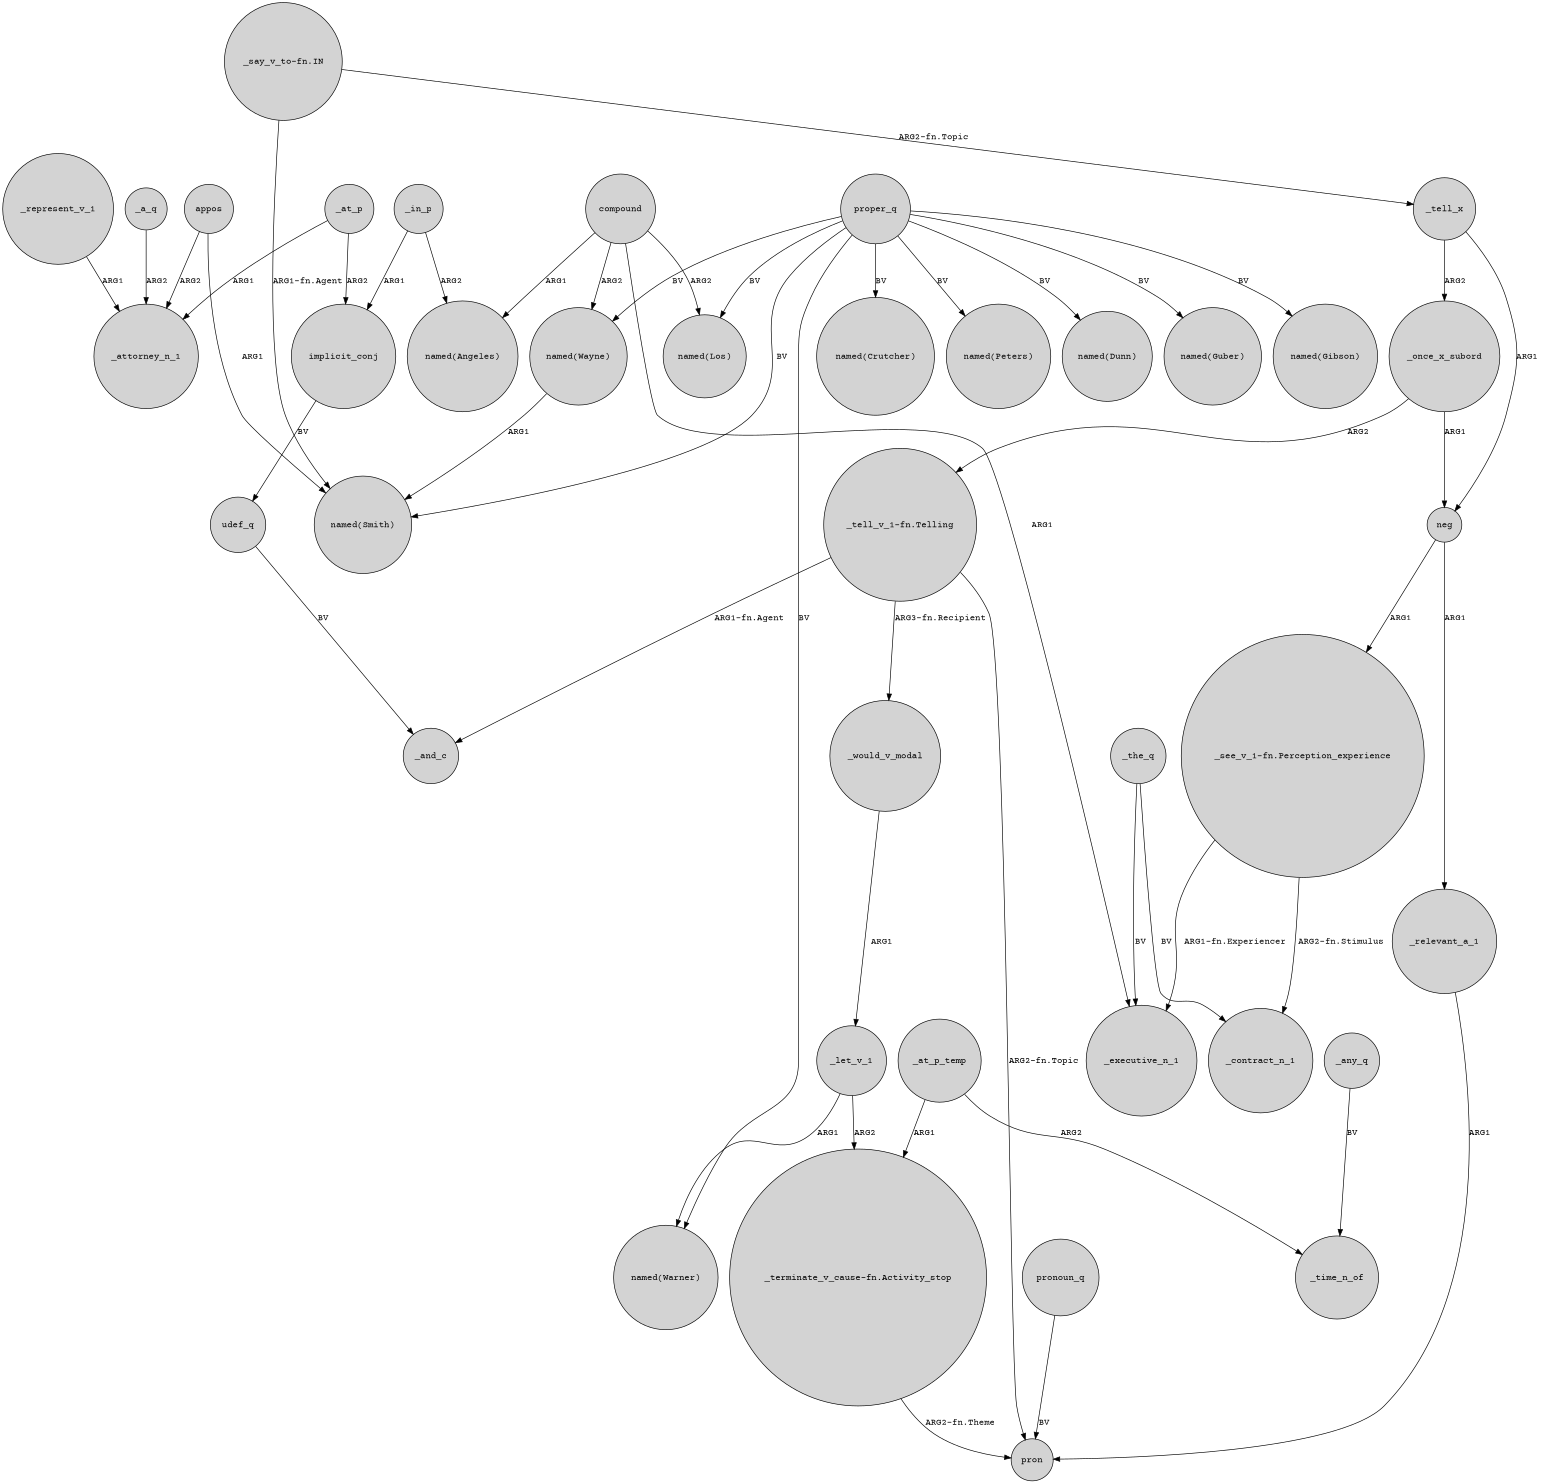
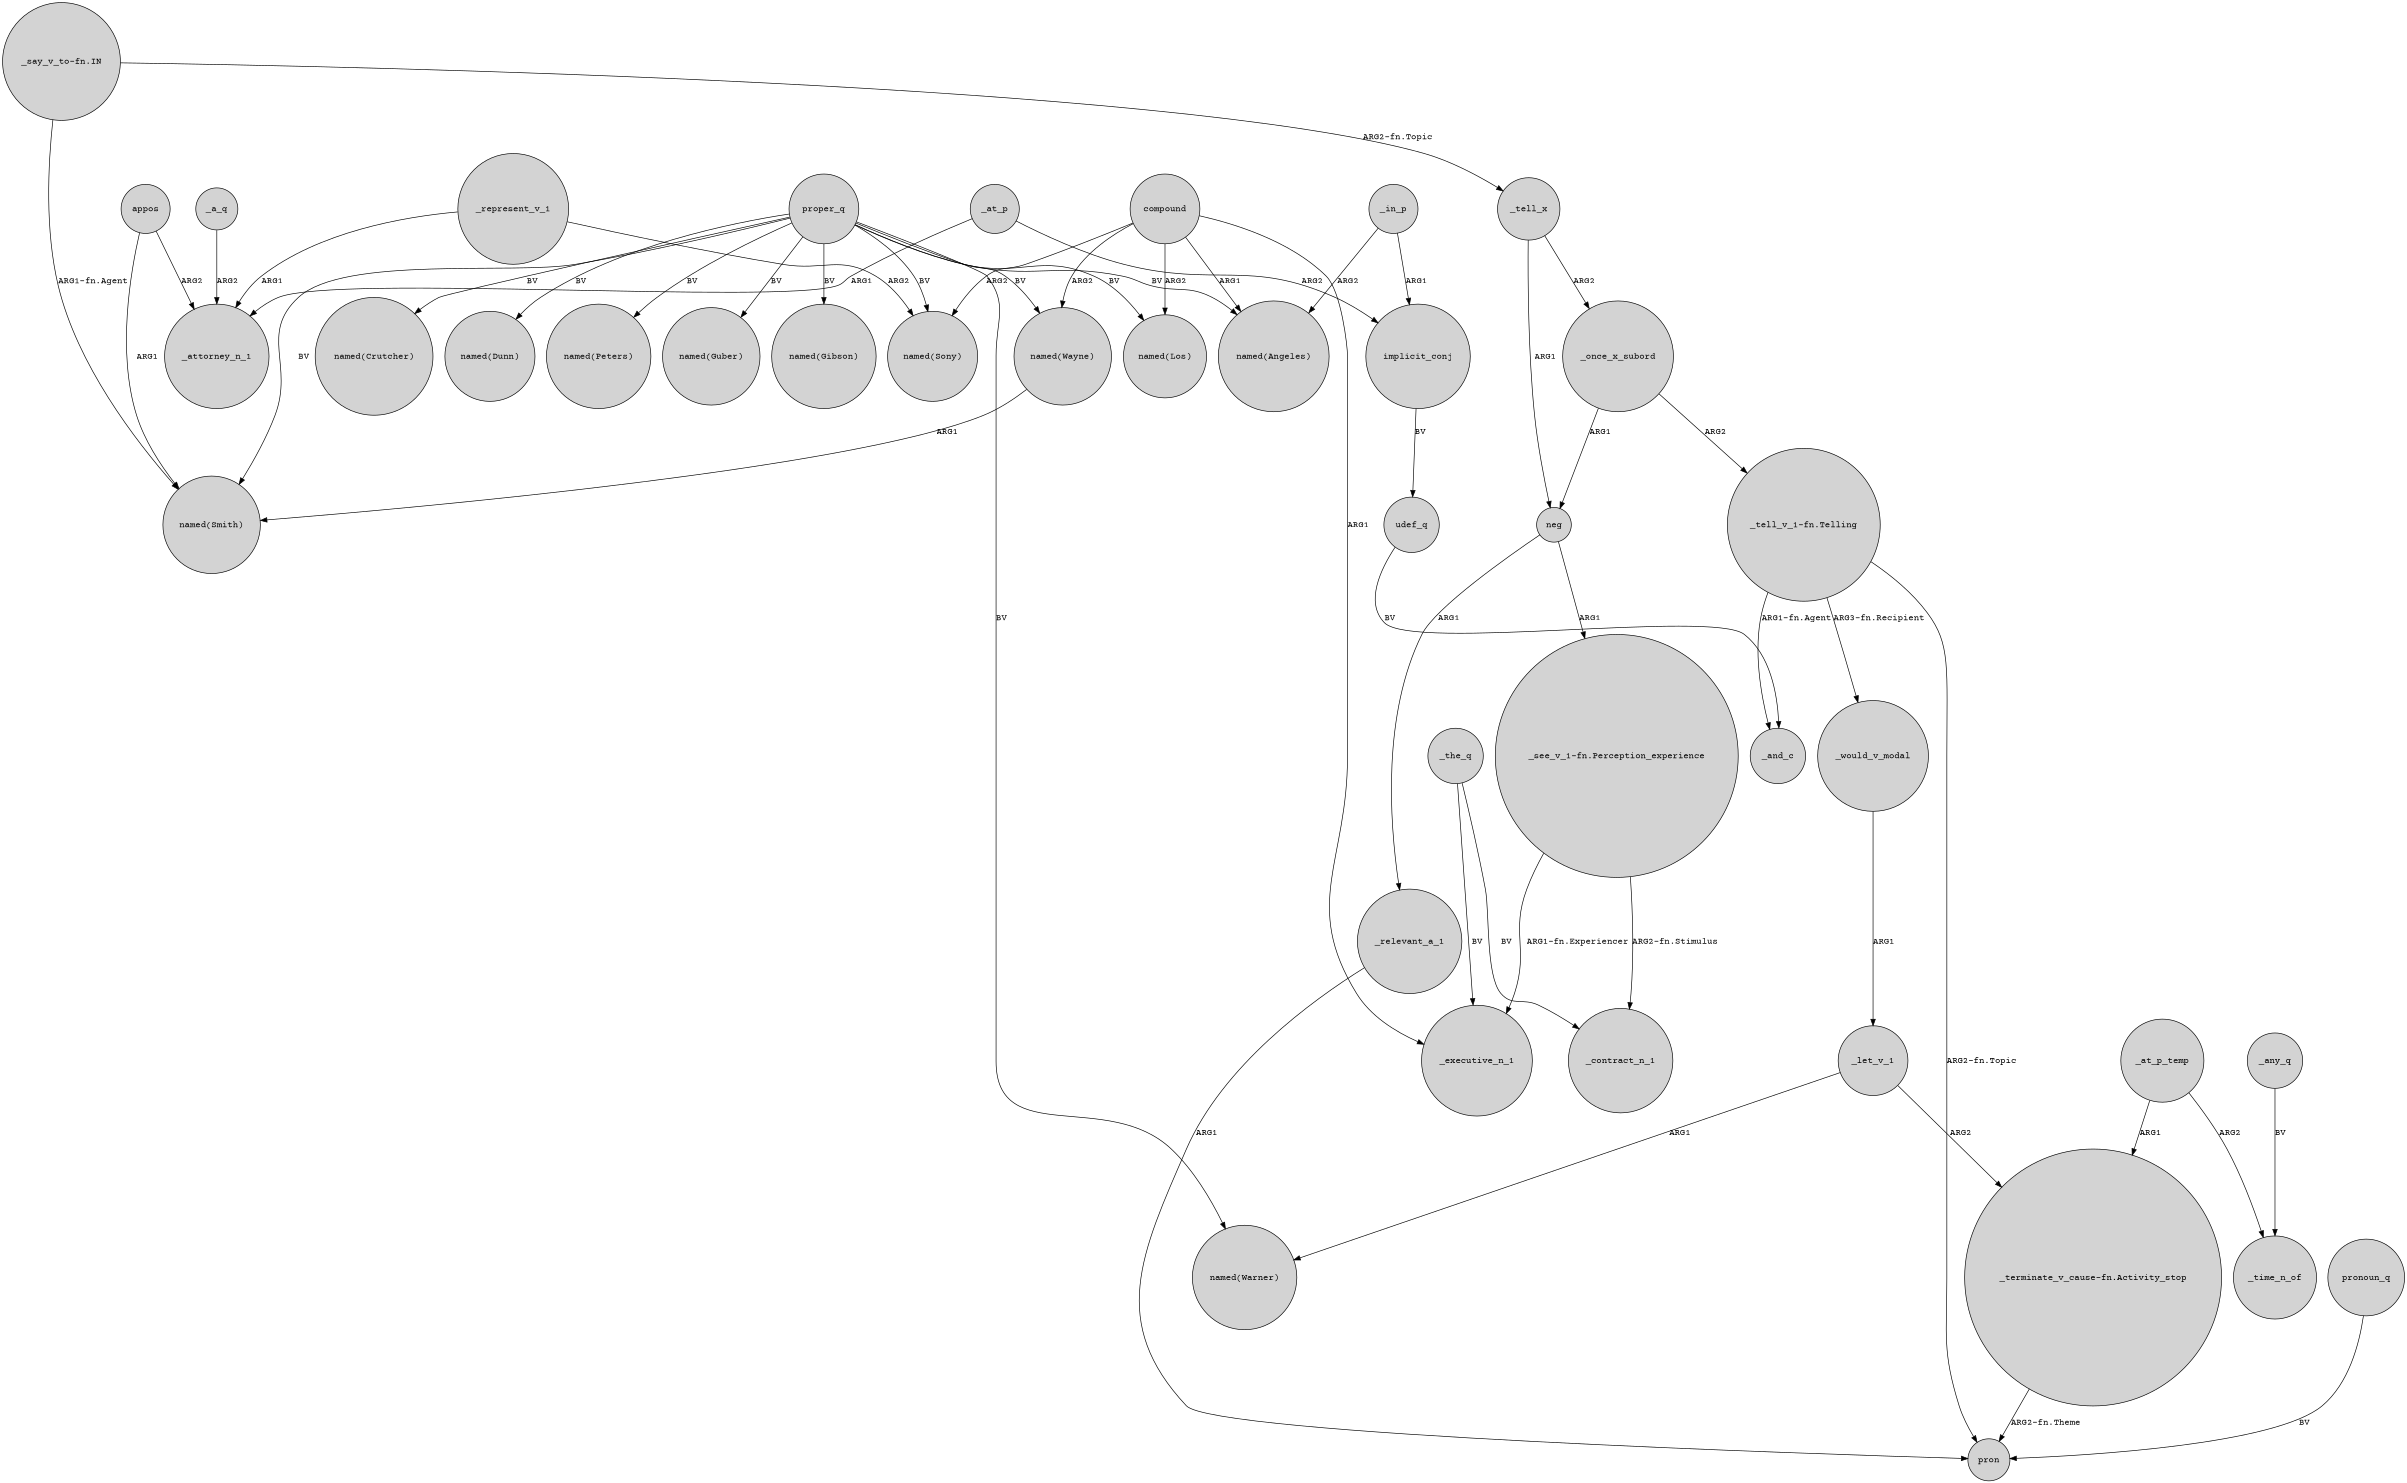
none -> (1043, 271)
none -> (933, 356)
